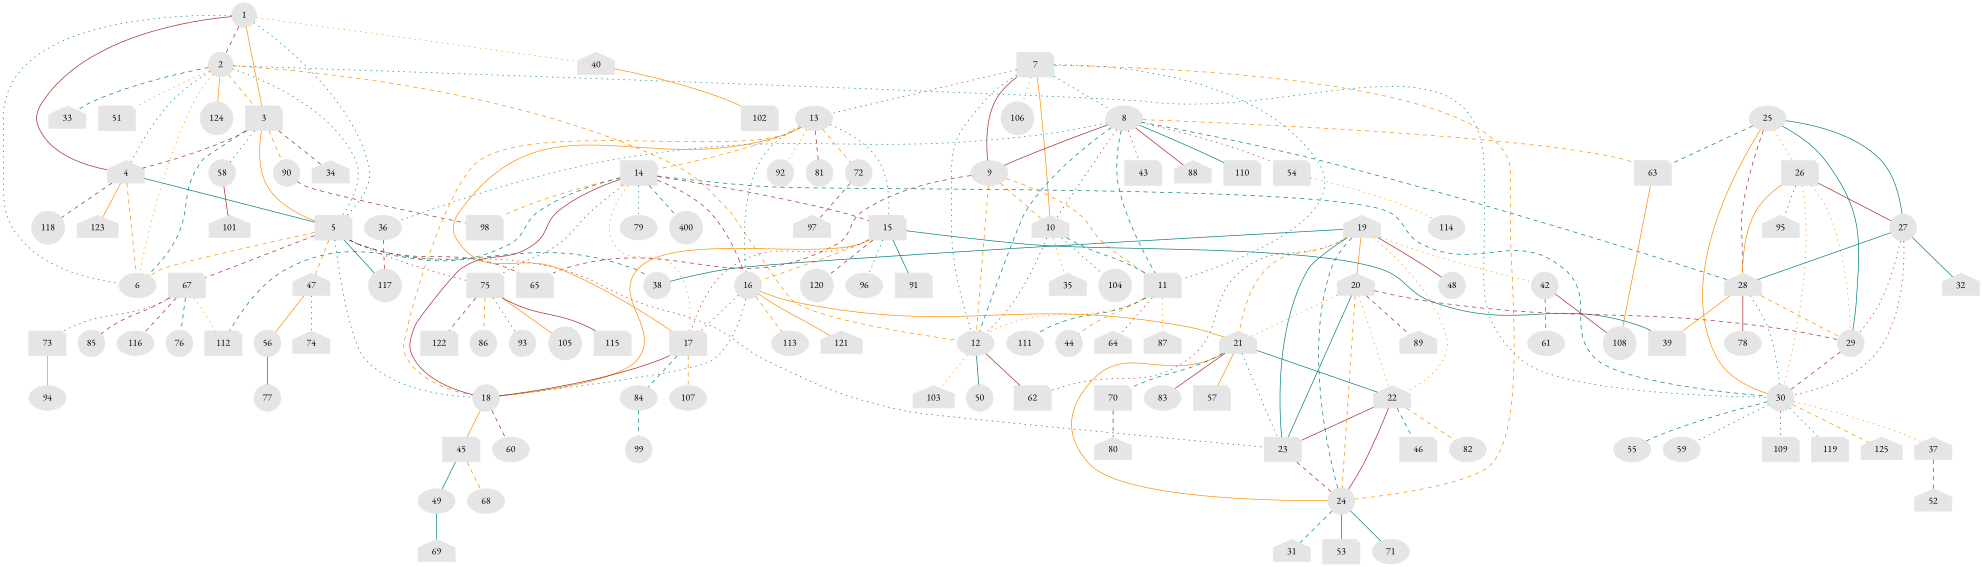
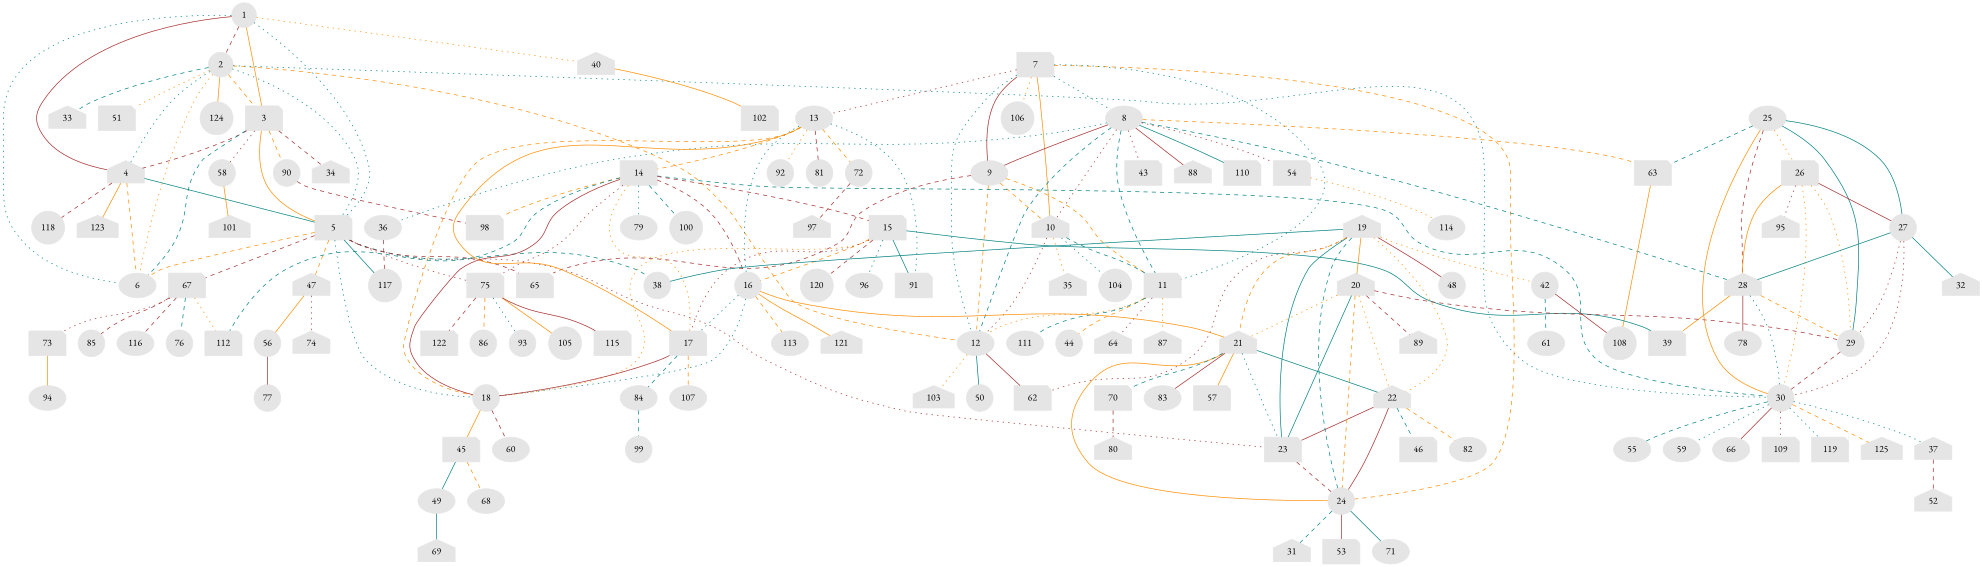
(242, 146) -> (242, 146)
(877, 158) -> (904, 180)
(226, 204) -> (226, 204)
(686, 228) -> (686, 228)
(646, 264) -> (646, 264)
(1859, 419) -> (1859, 419)
none -> (1731, 450)
